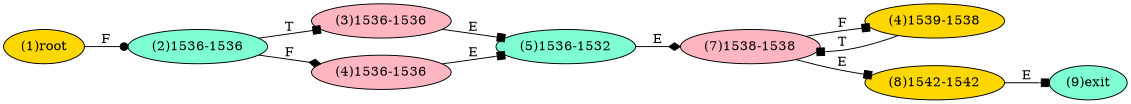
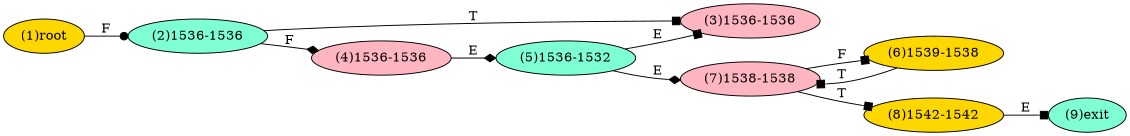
(935, 21) -> (934, 53)
(469, 33) -> (659, 43)
(469, 60) -> (468, 58)
(842, 62) -> (842, 94)
